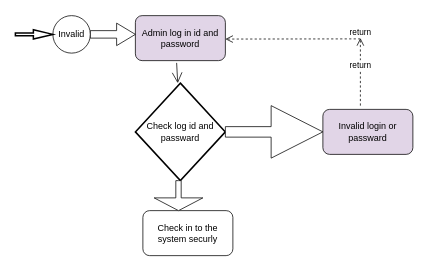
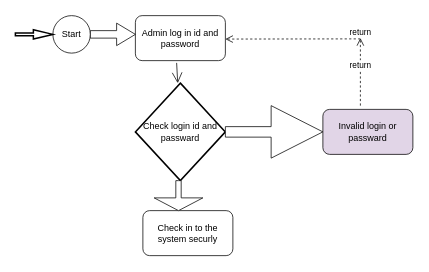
(72, 34) -> (72, 34)
(180, 38) -> (180, 38)
(180, 132) -> (180, 132)
